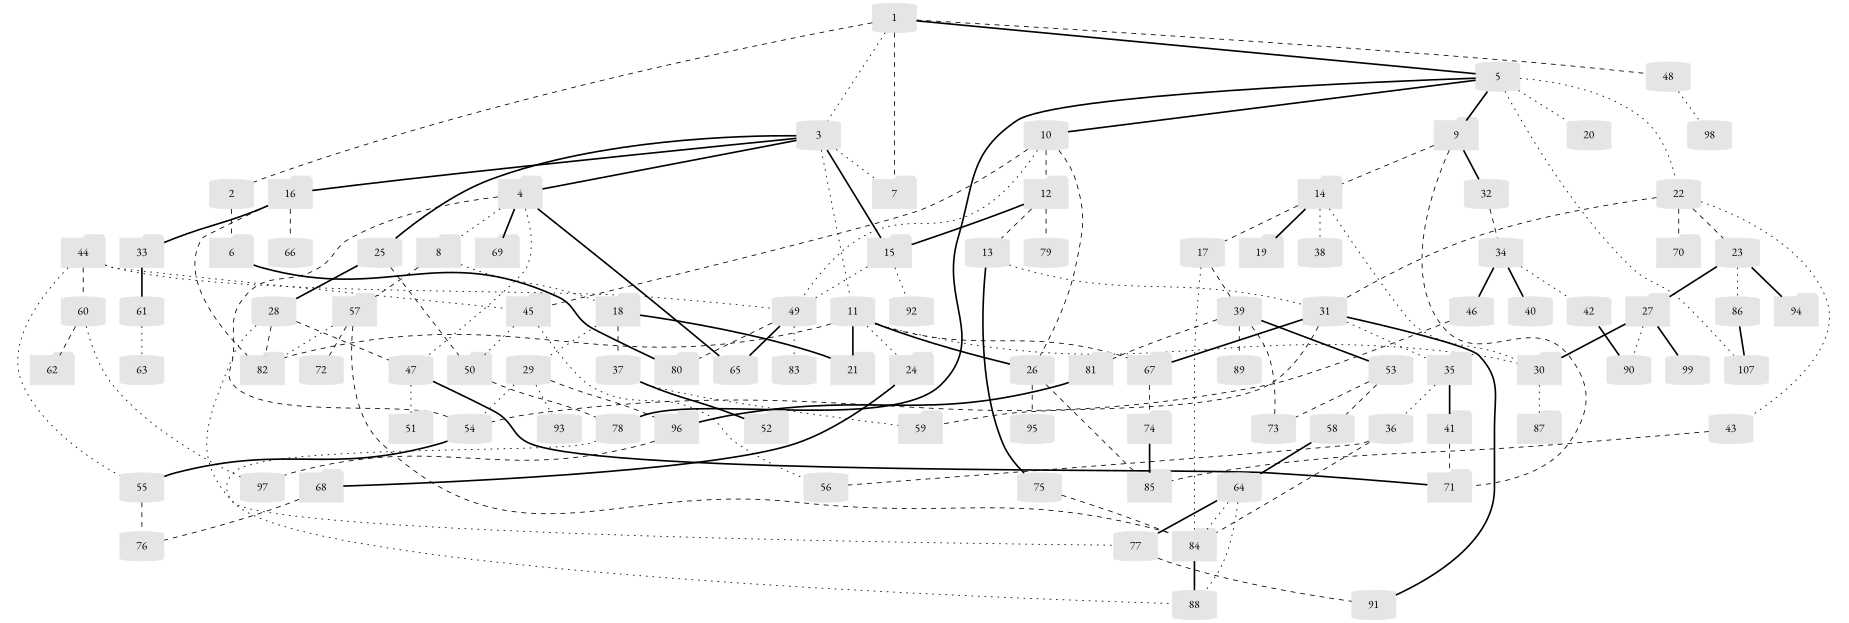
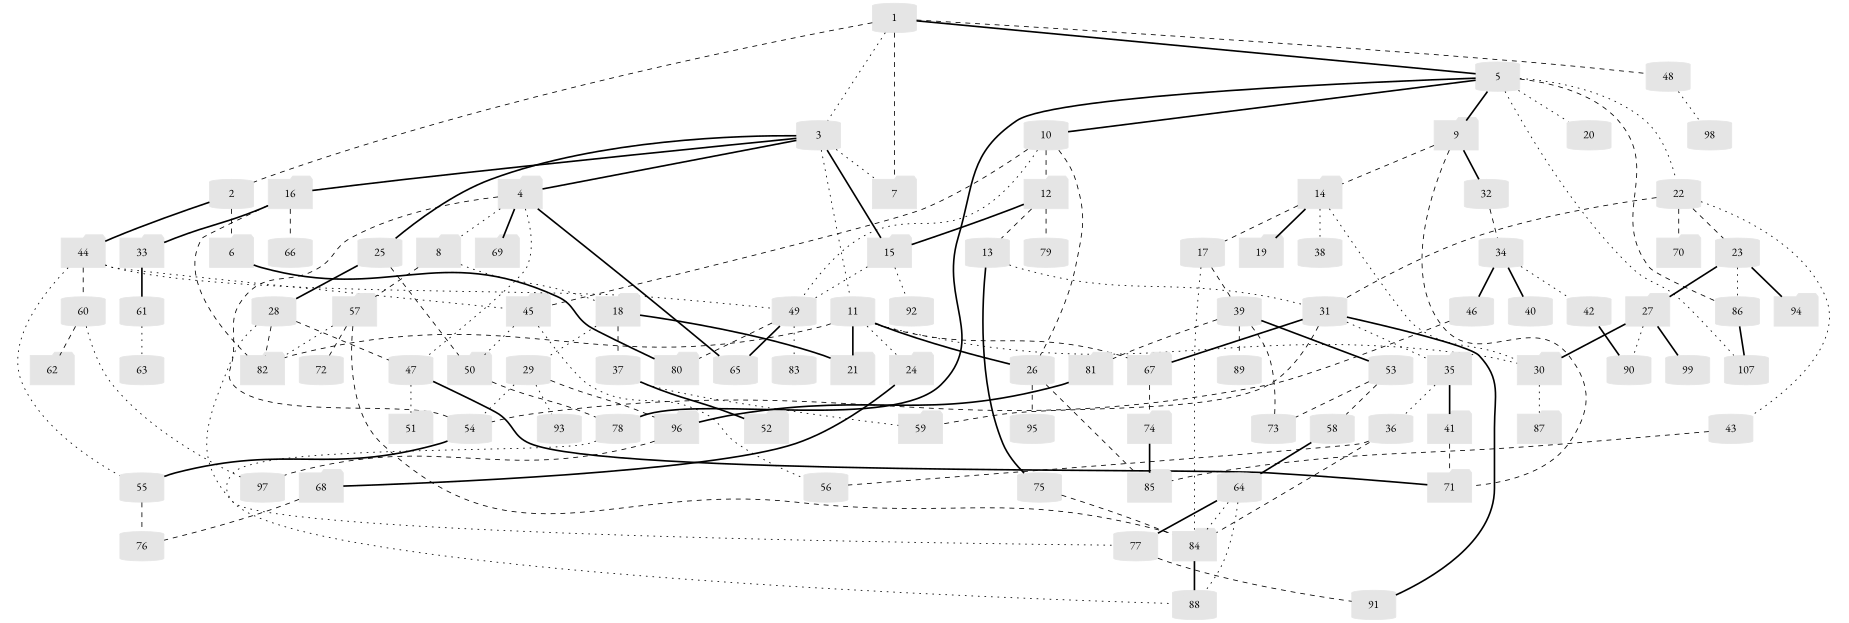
none -> (1637, 176)
none -> (157, 221)
